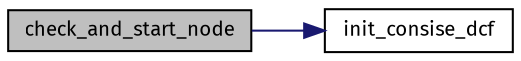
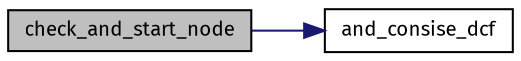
(419, 31) -> (419, 31)
